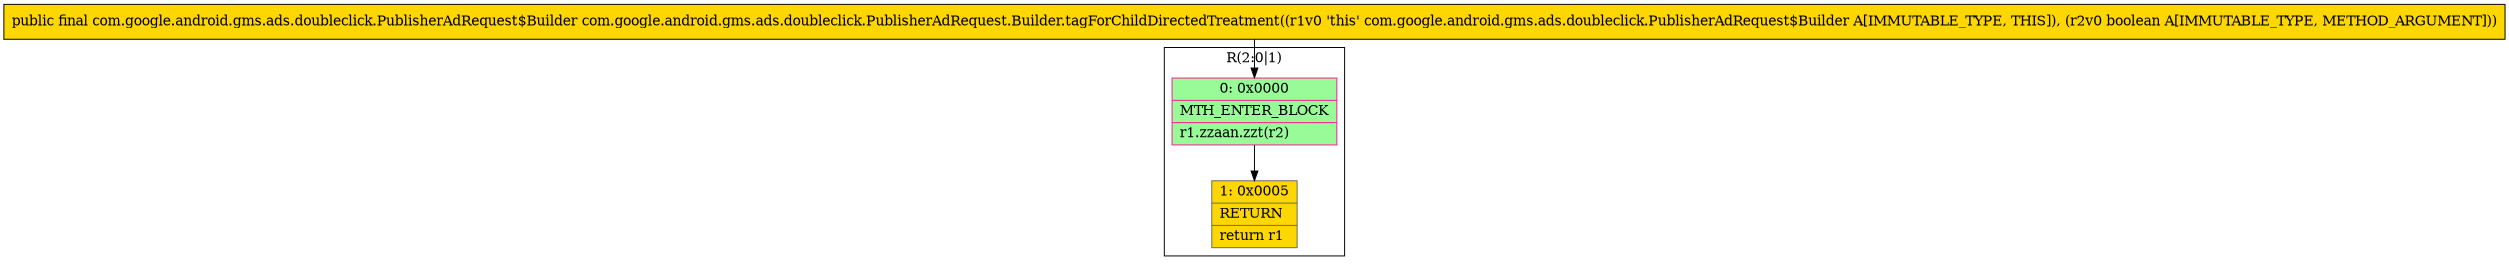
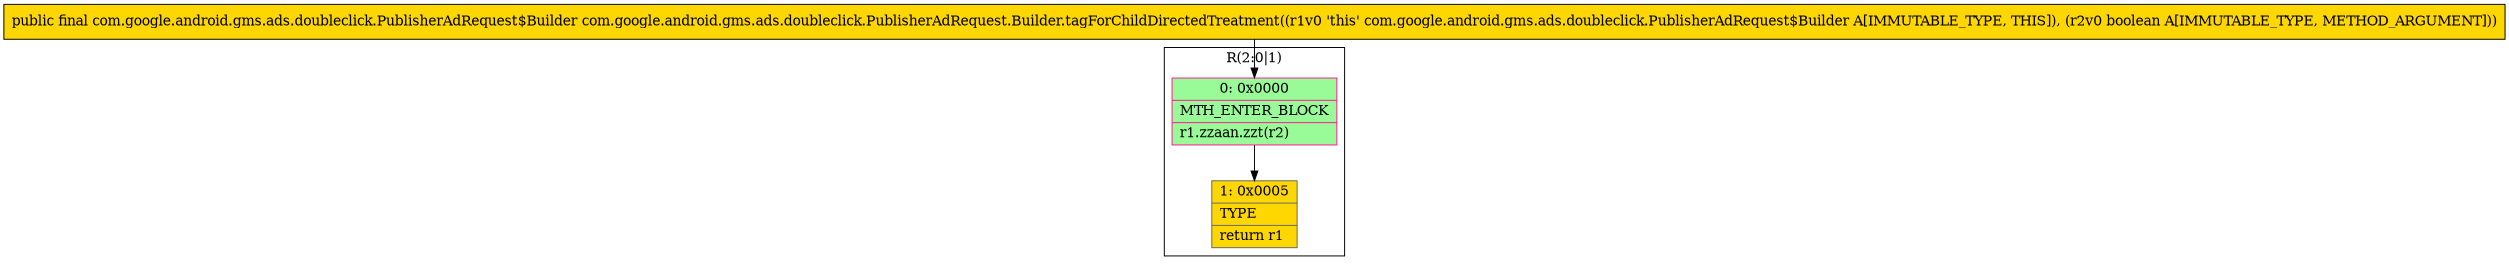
(1251, 214) -> (1238, 214)
